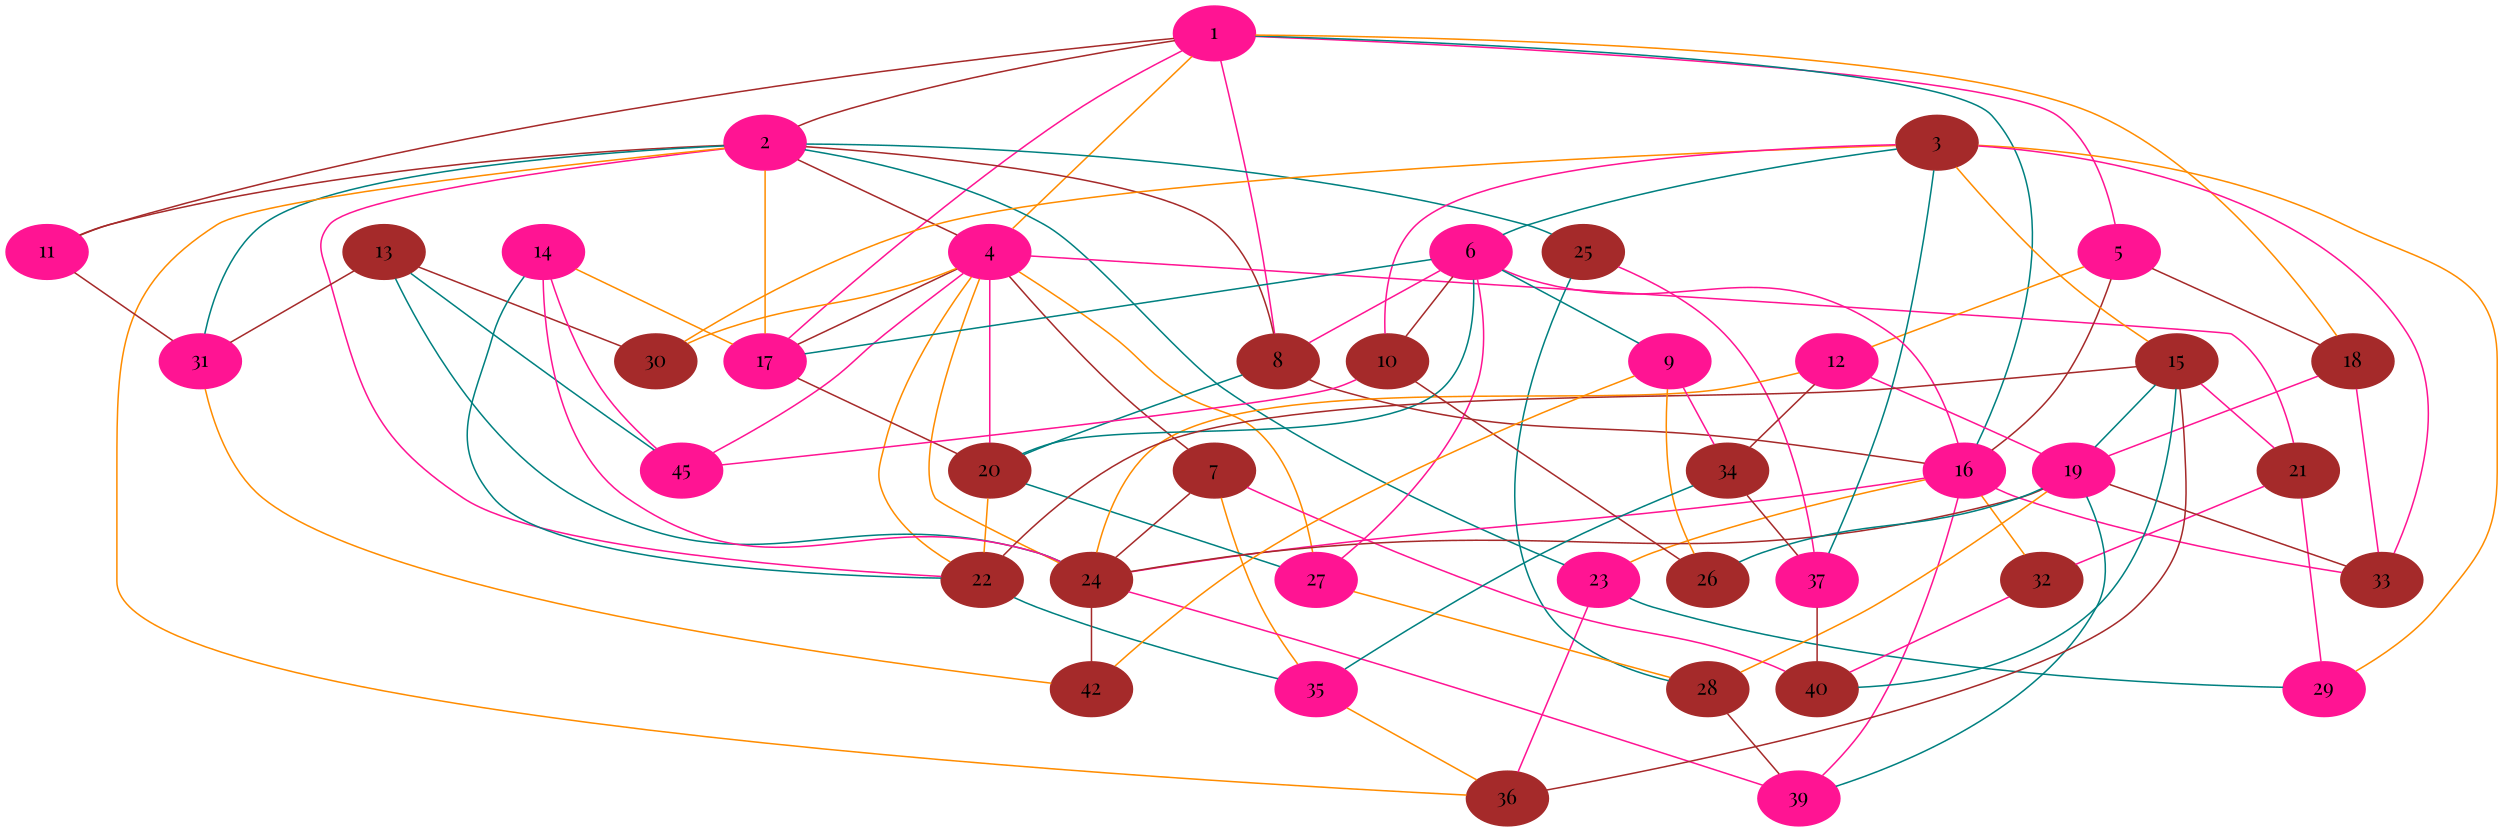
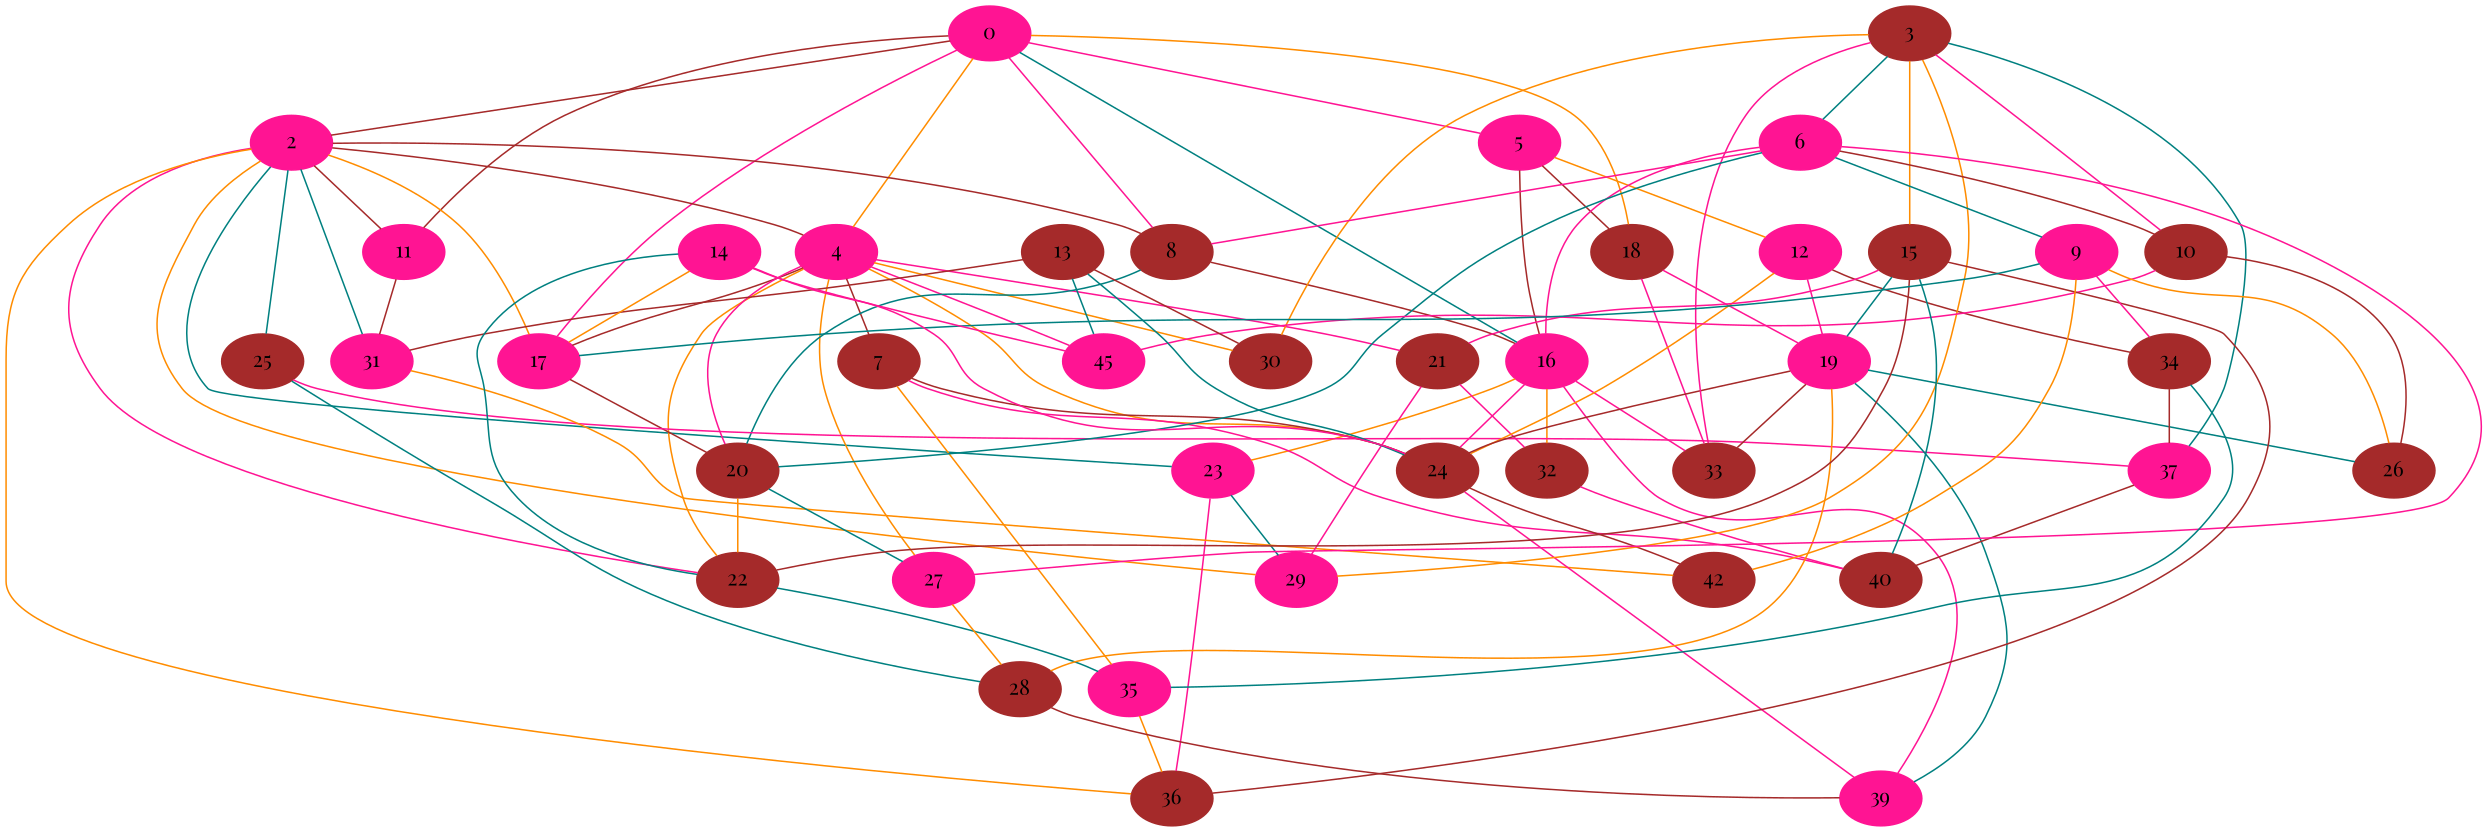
(1214, 33) -> (990, 33)
(1118, 307) -> (1164, 320)
none -> (578, 493)
